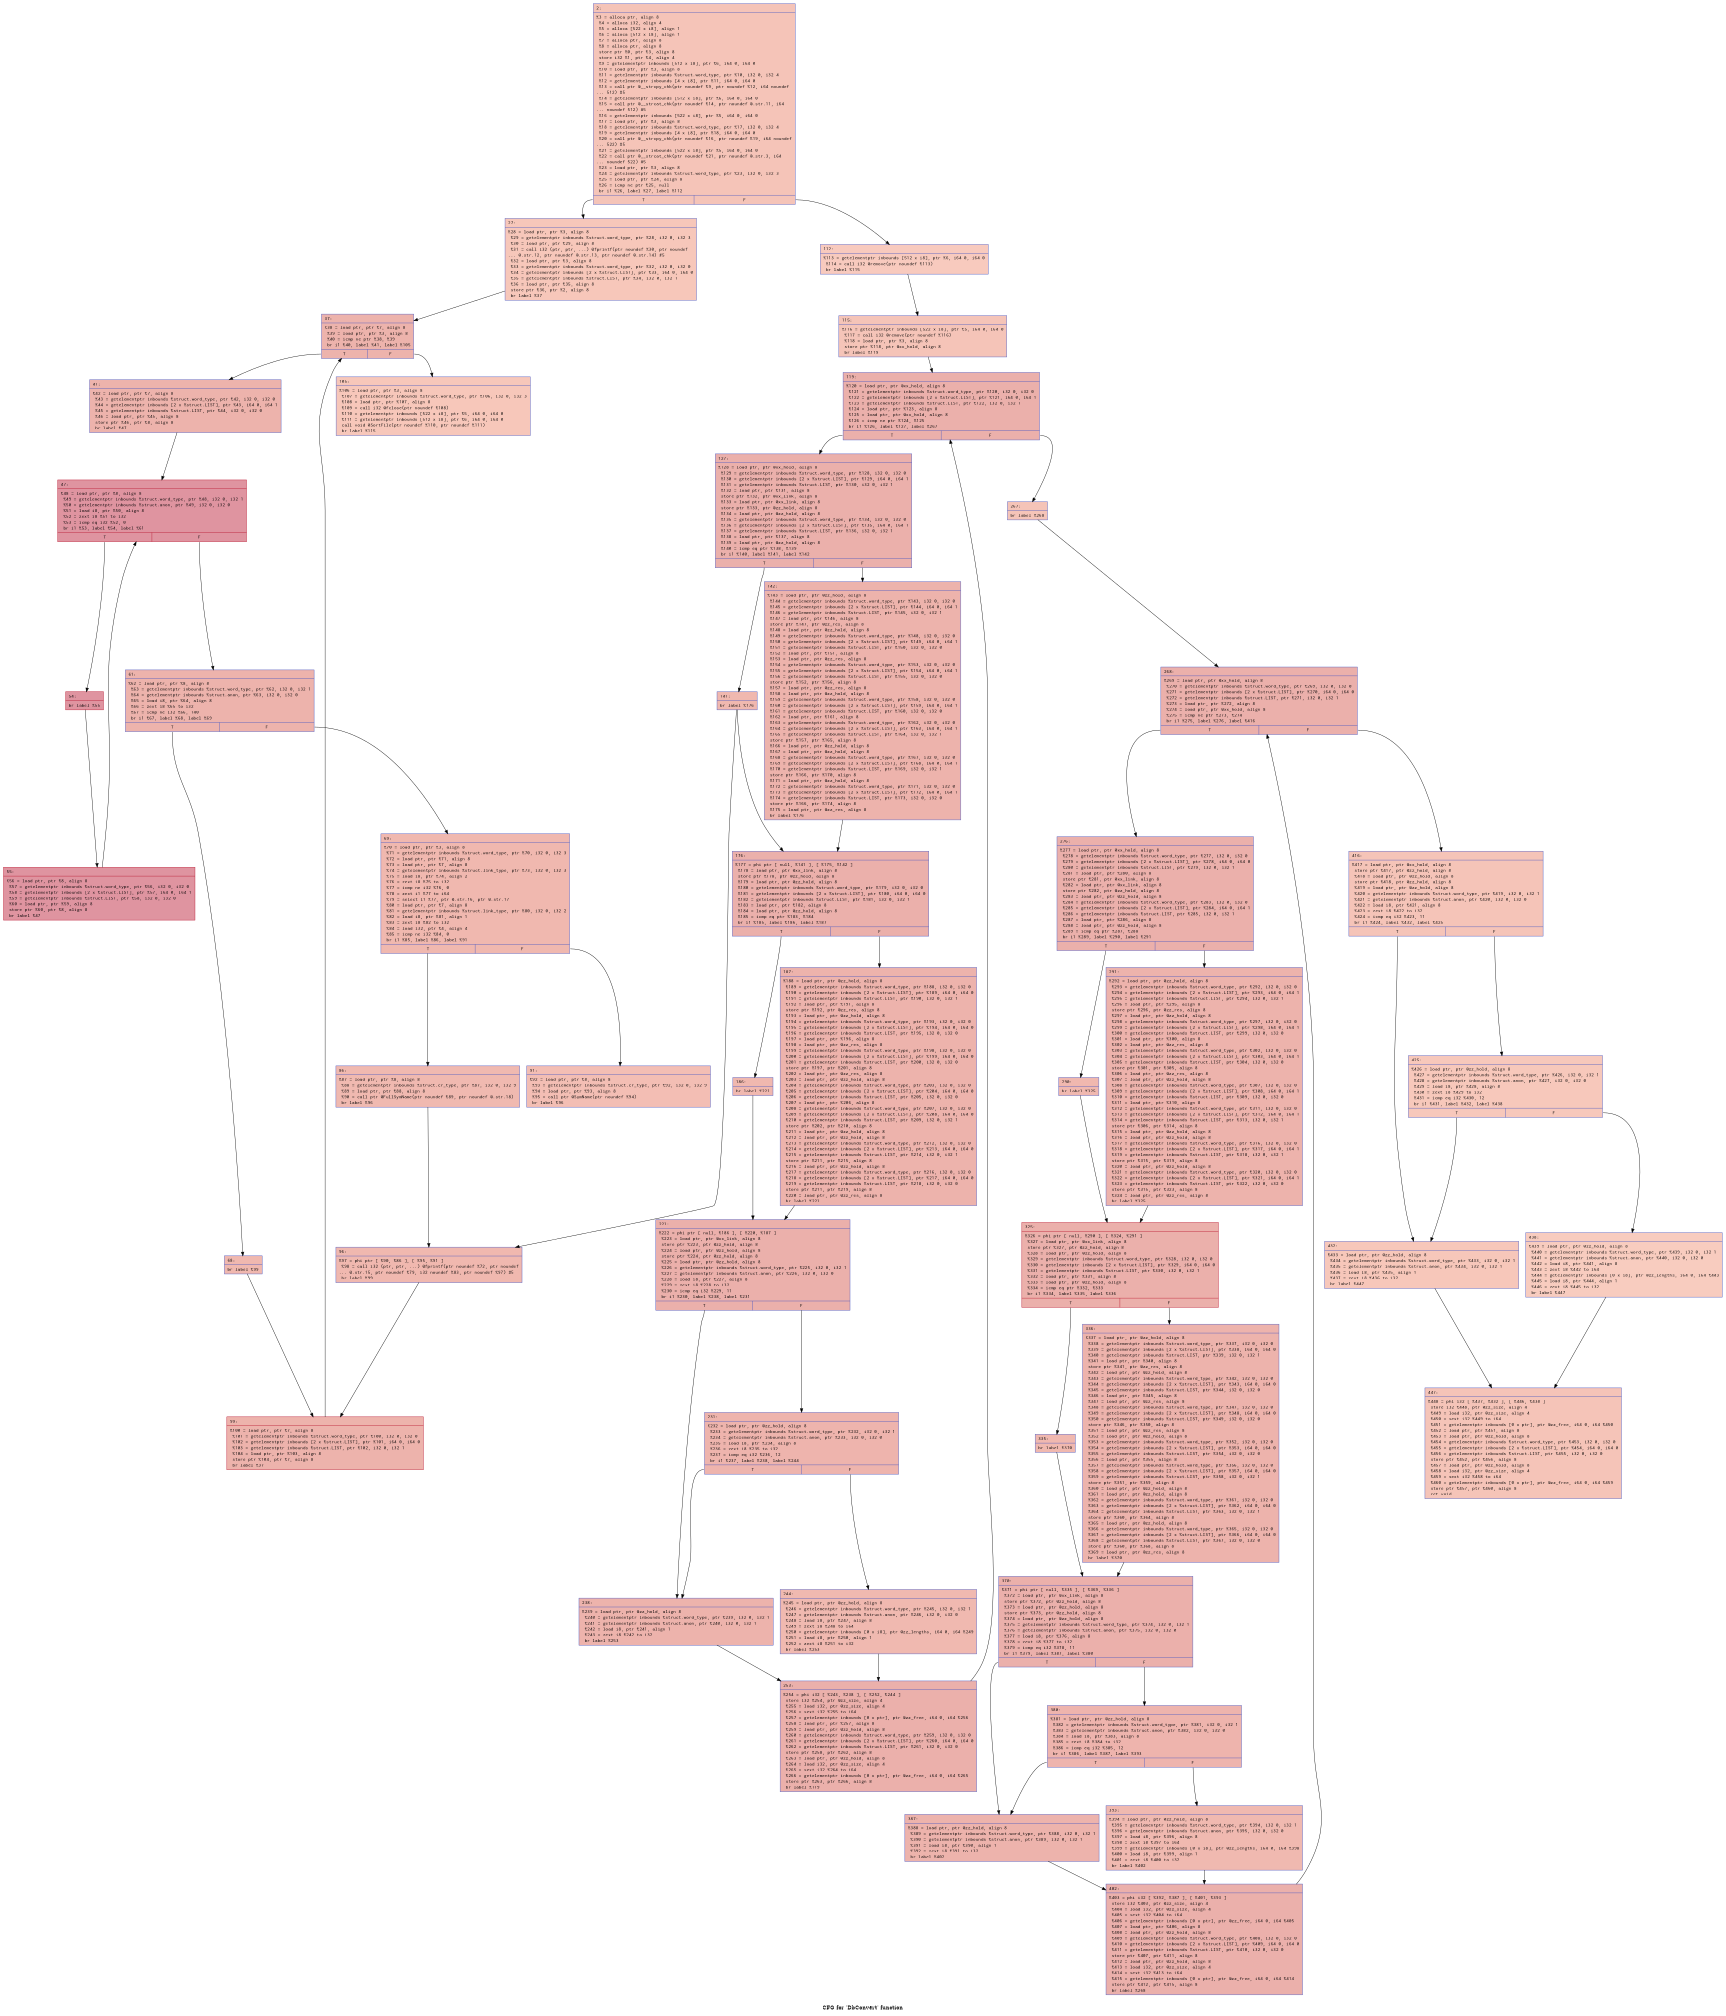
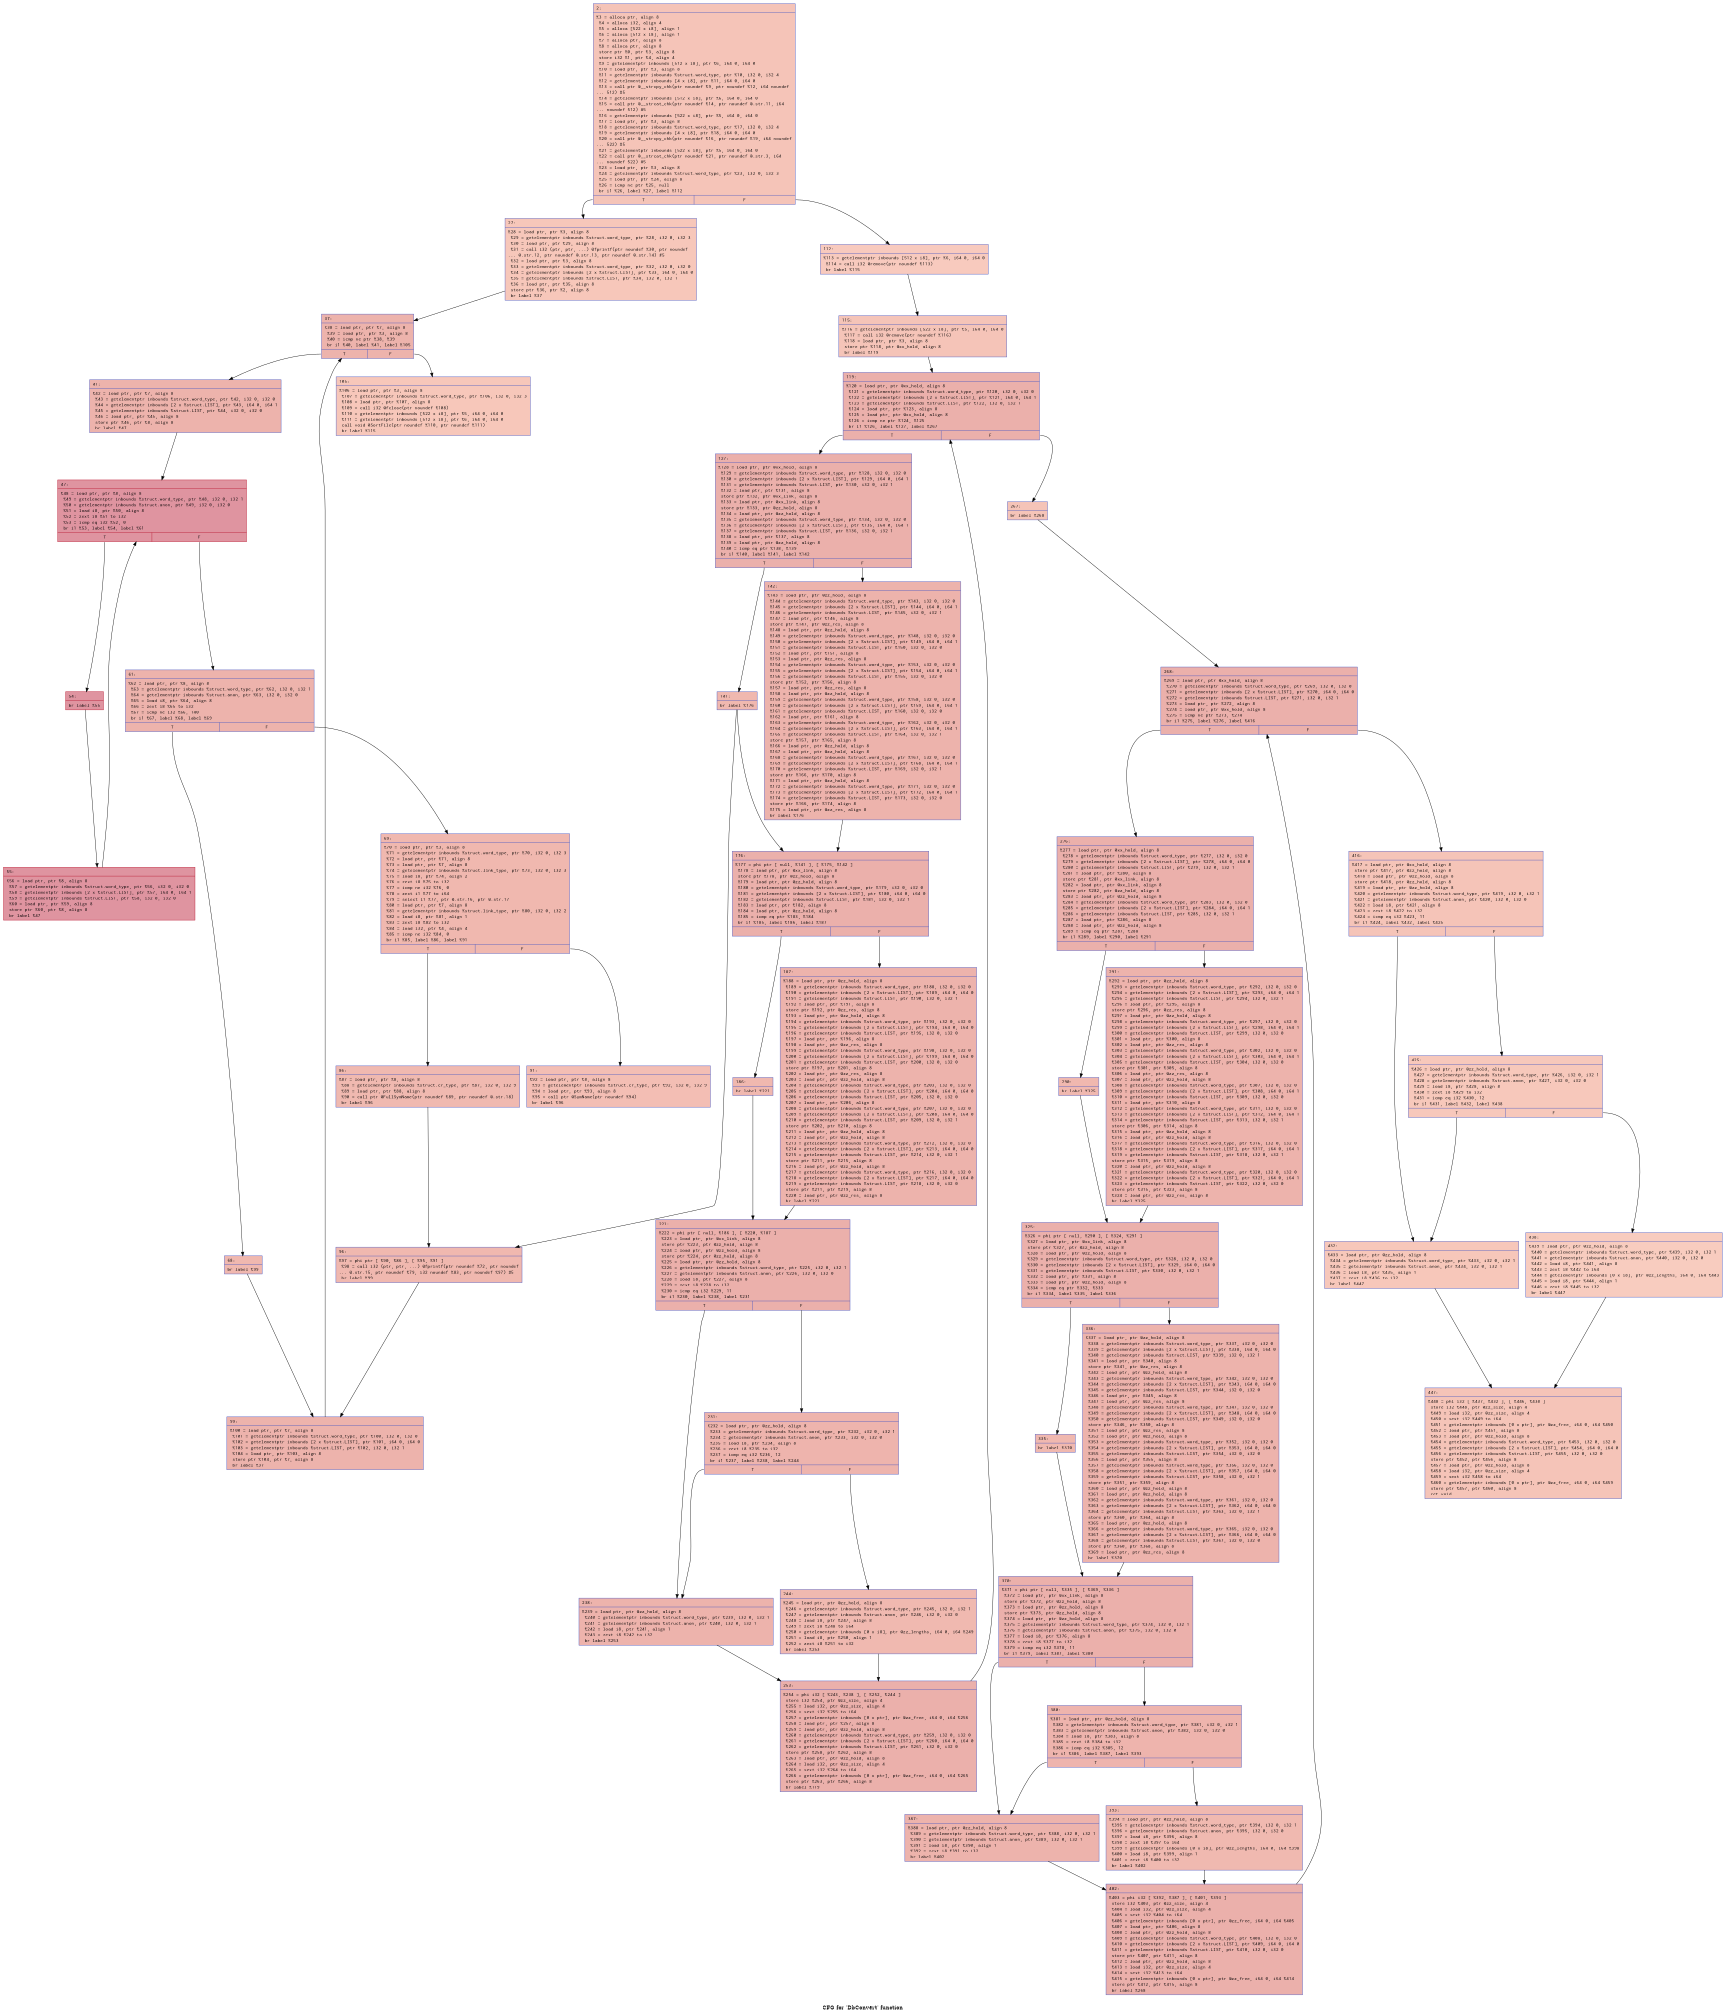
(1120, 1265) -> (1120, 1265)
(325, 1443) -> (325, 1443)
